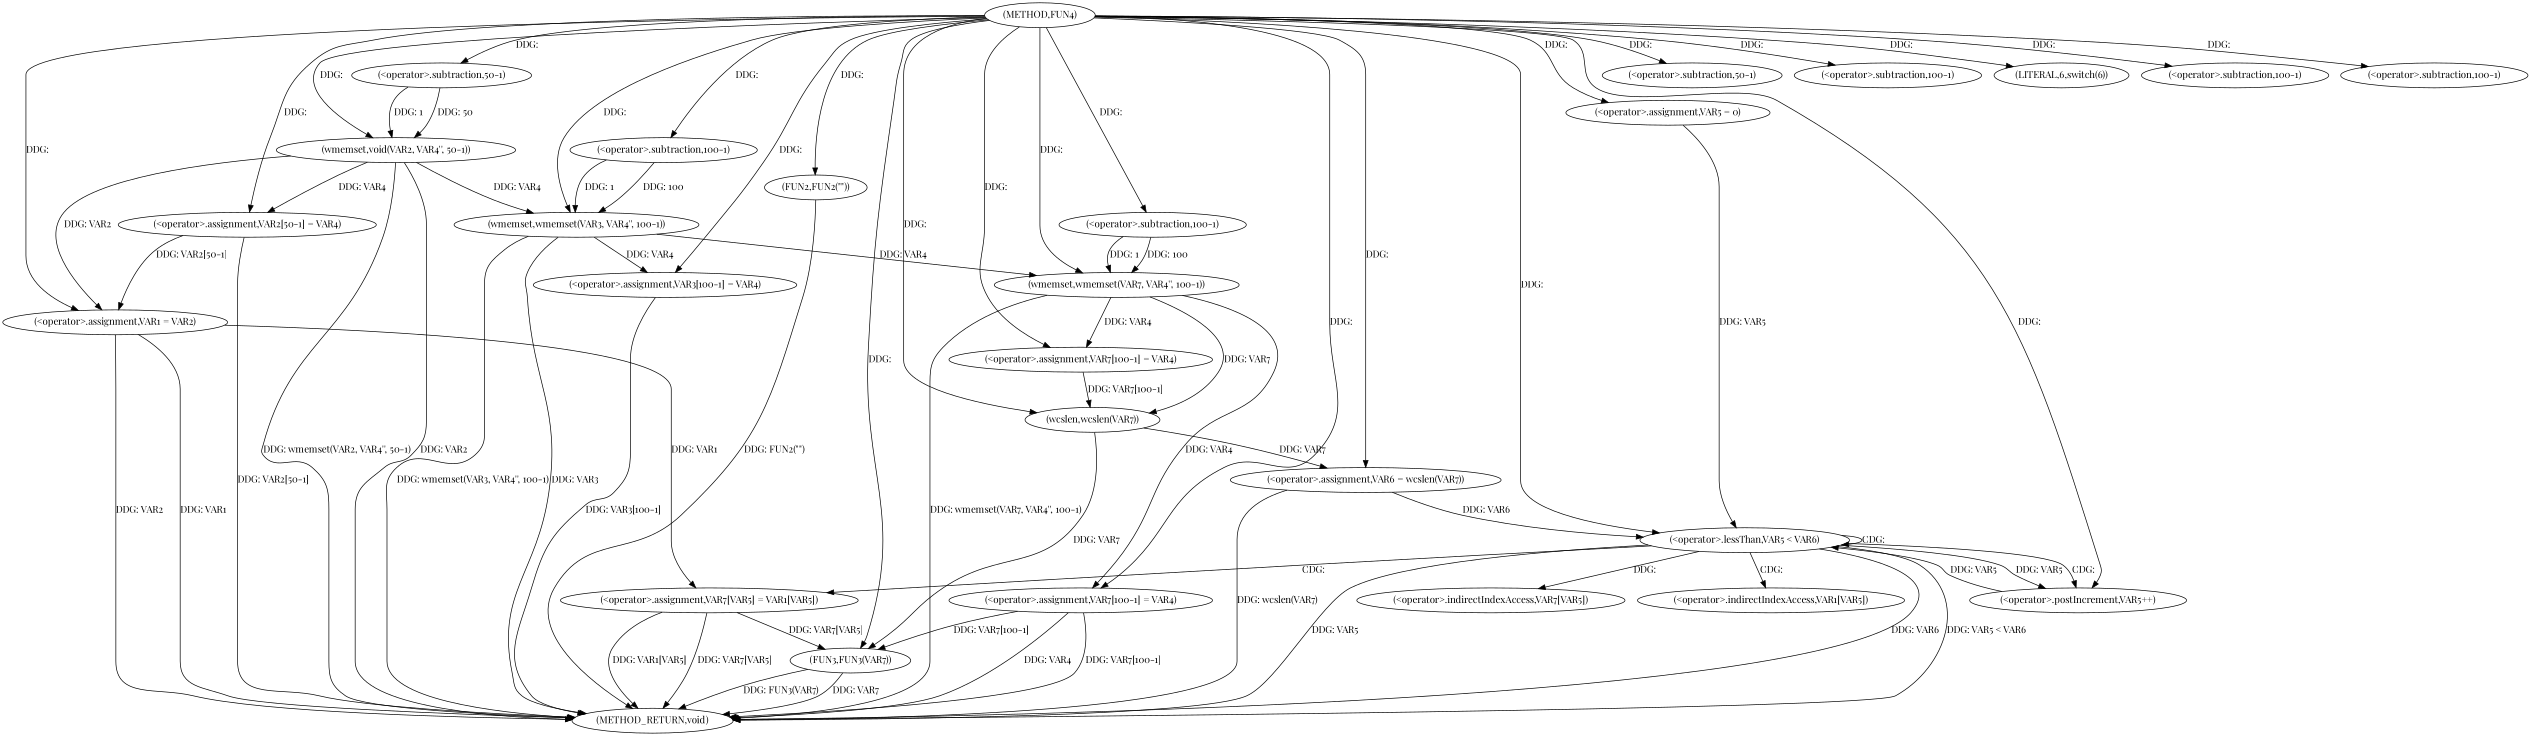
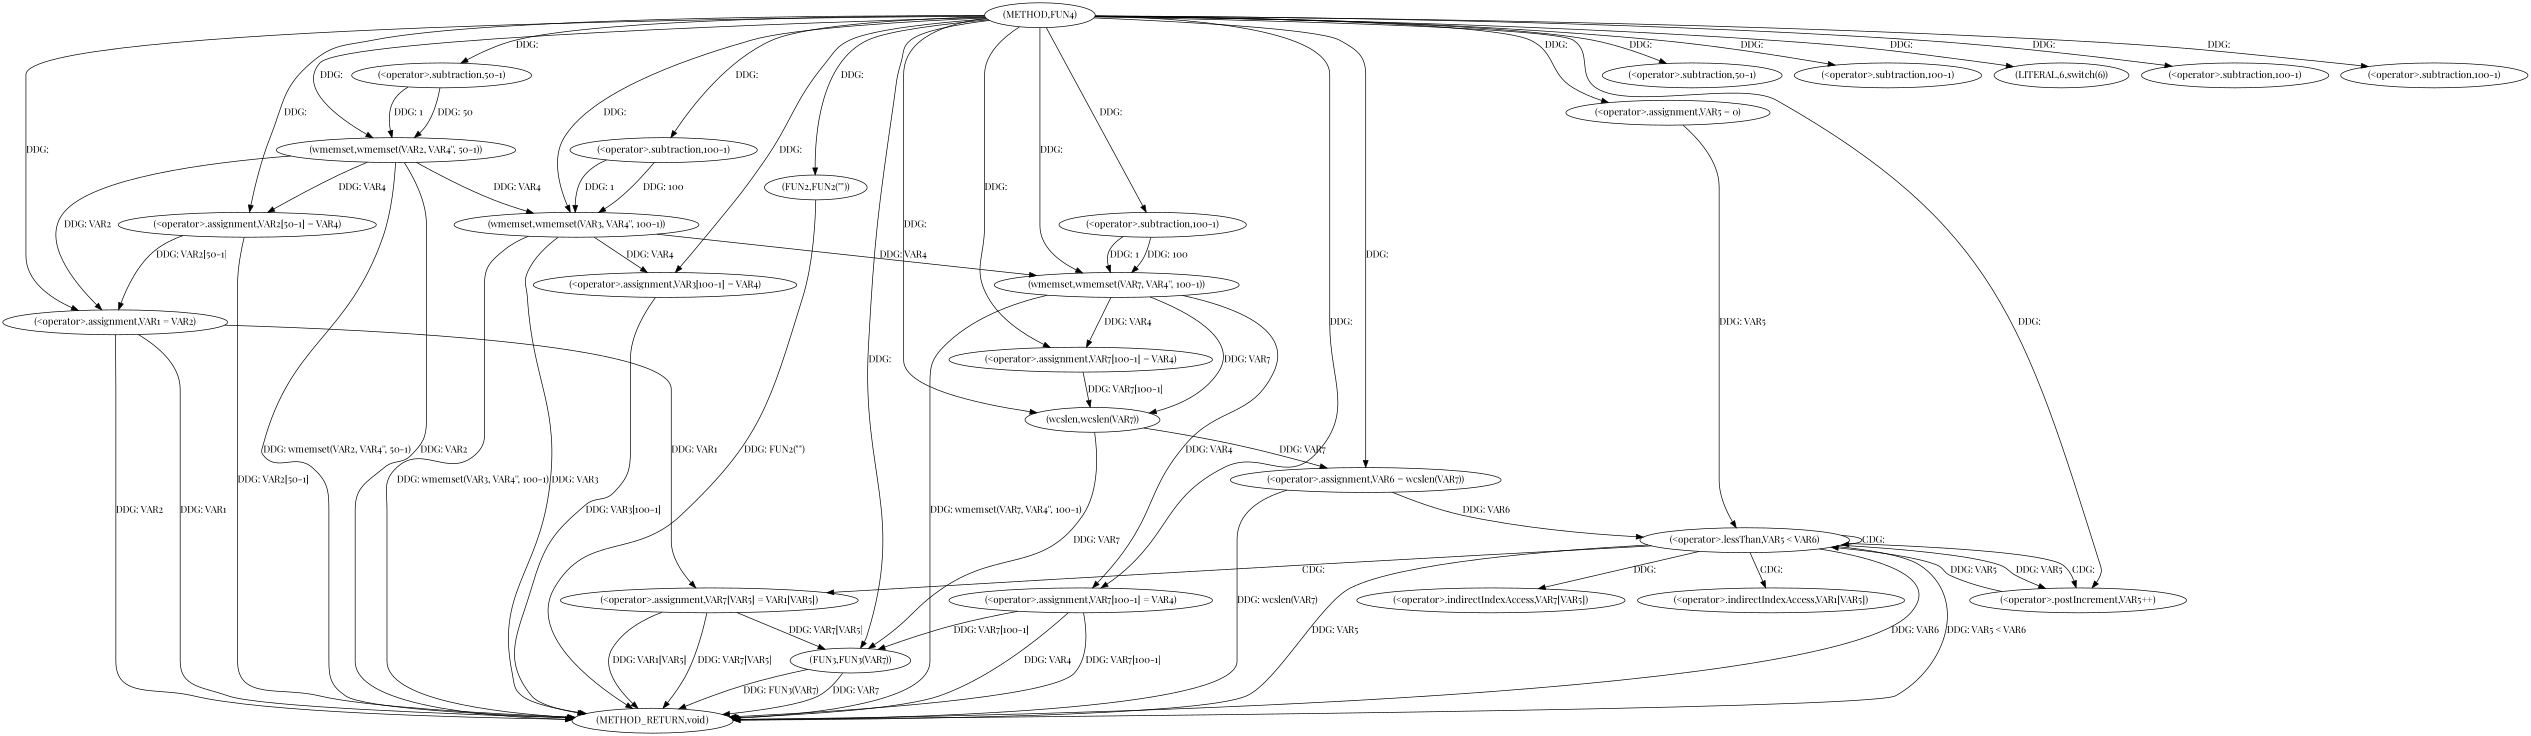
(1521, 134) -> none
(396, 150) -> (396, 150)
